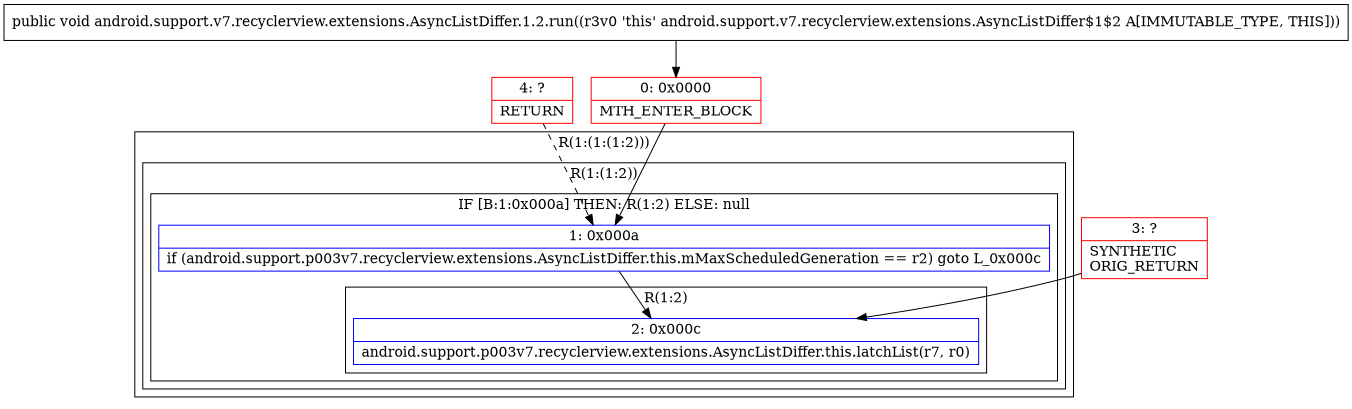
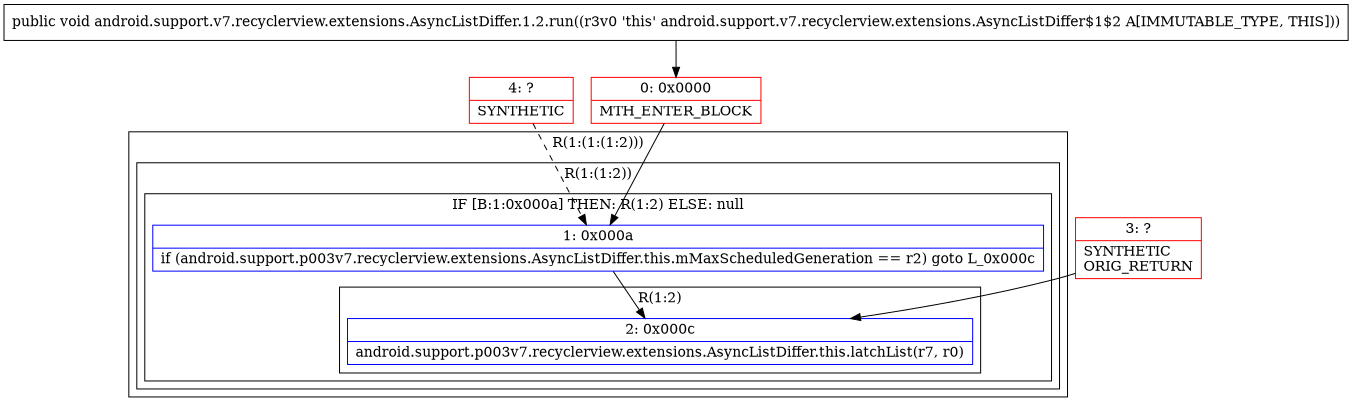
(532, 111) -> (521, 111)
